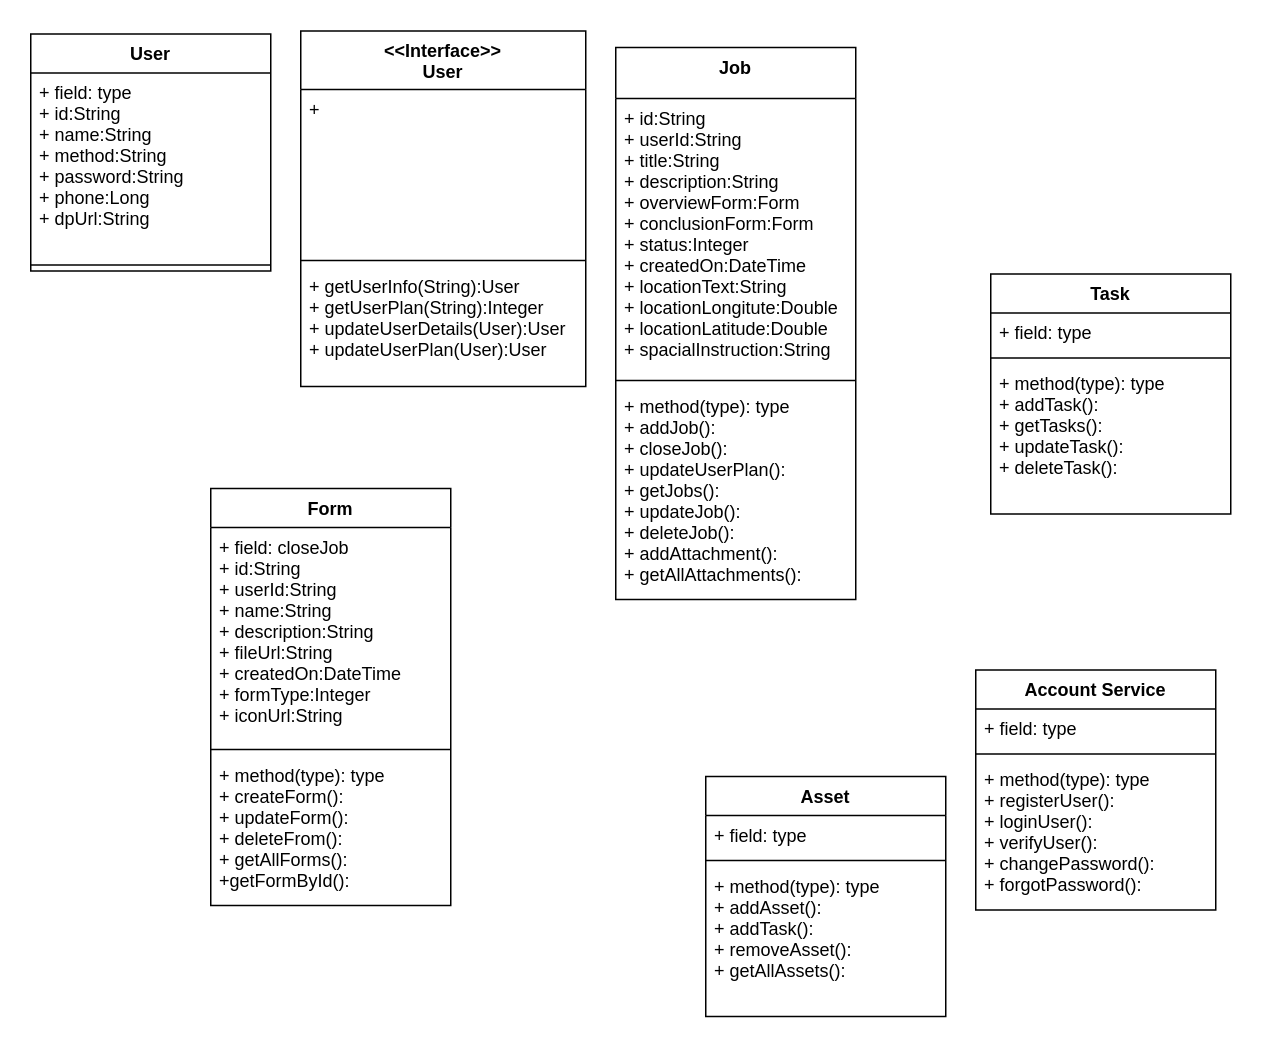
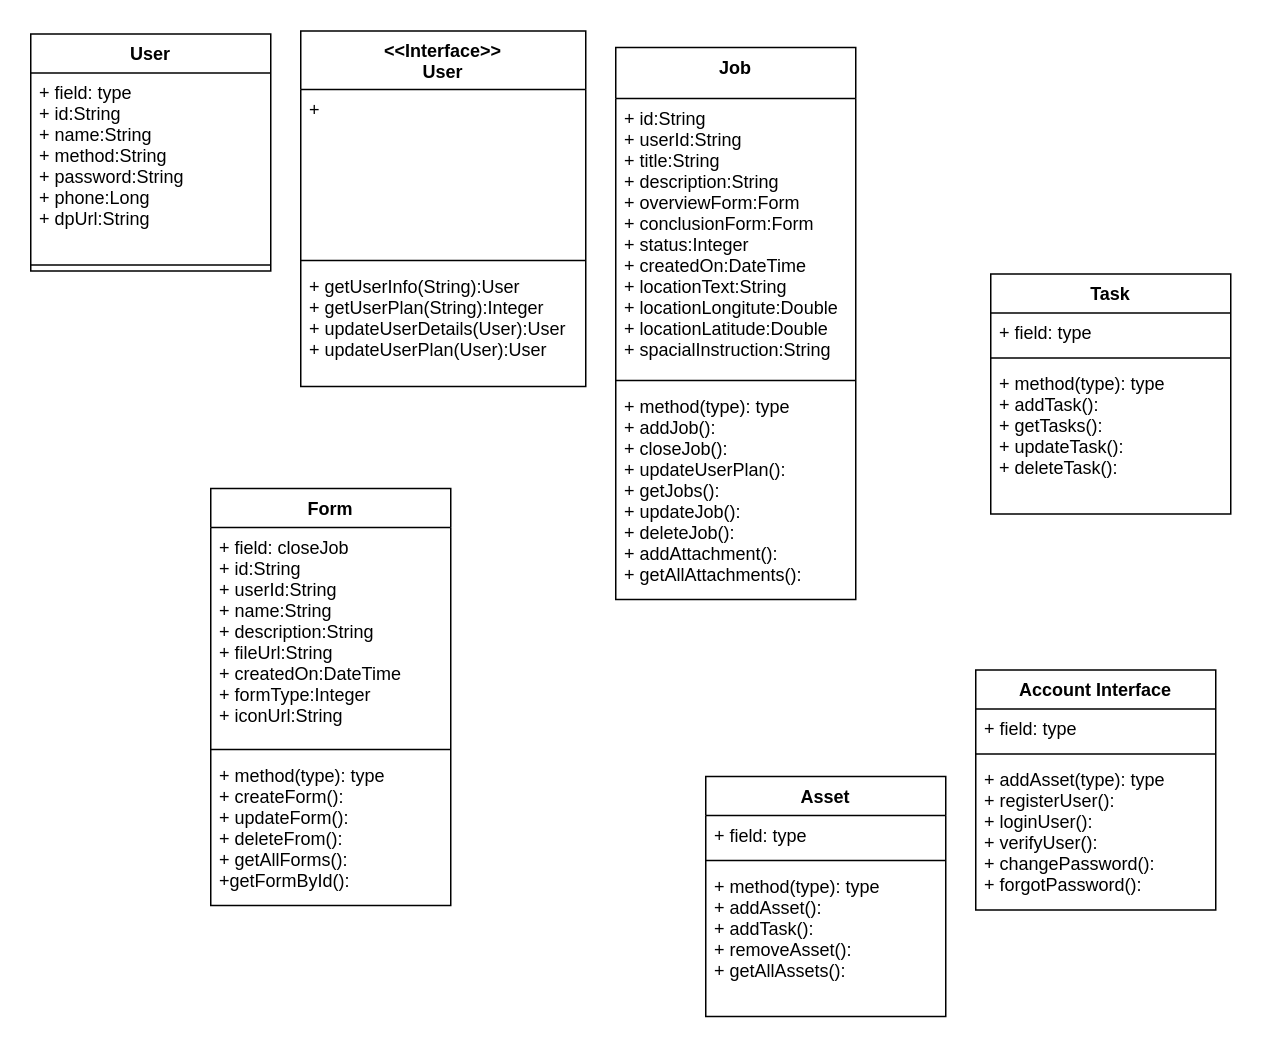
(1095, 690) -> (1095, 690)
(1078, 780) -> (1088, 780)
